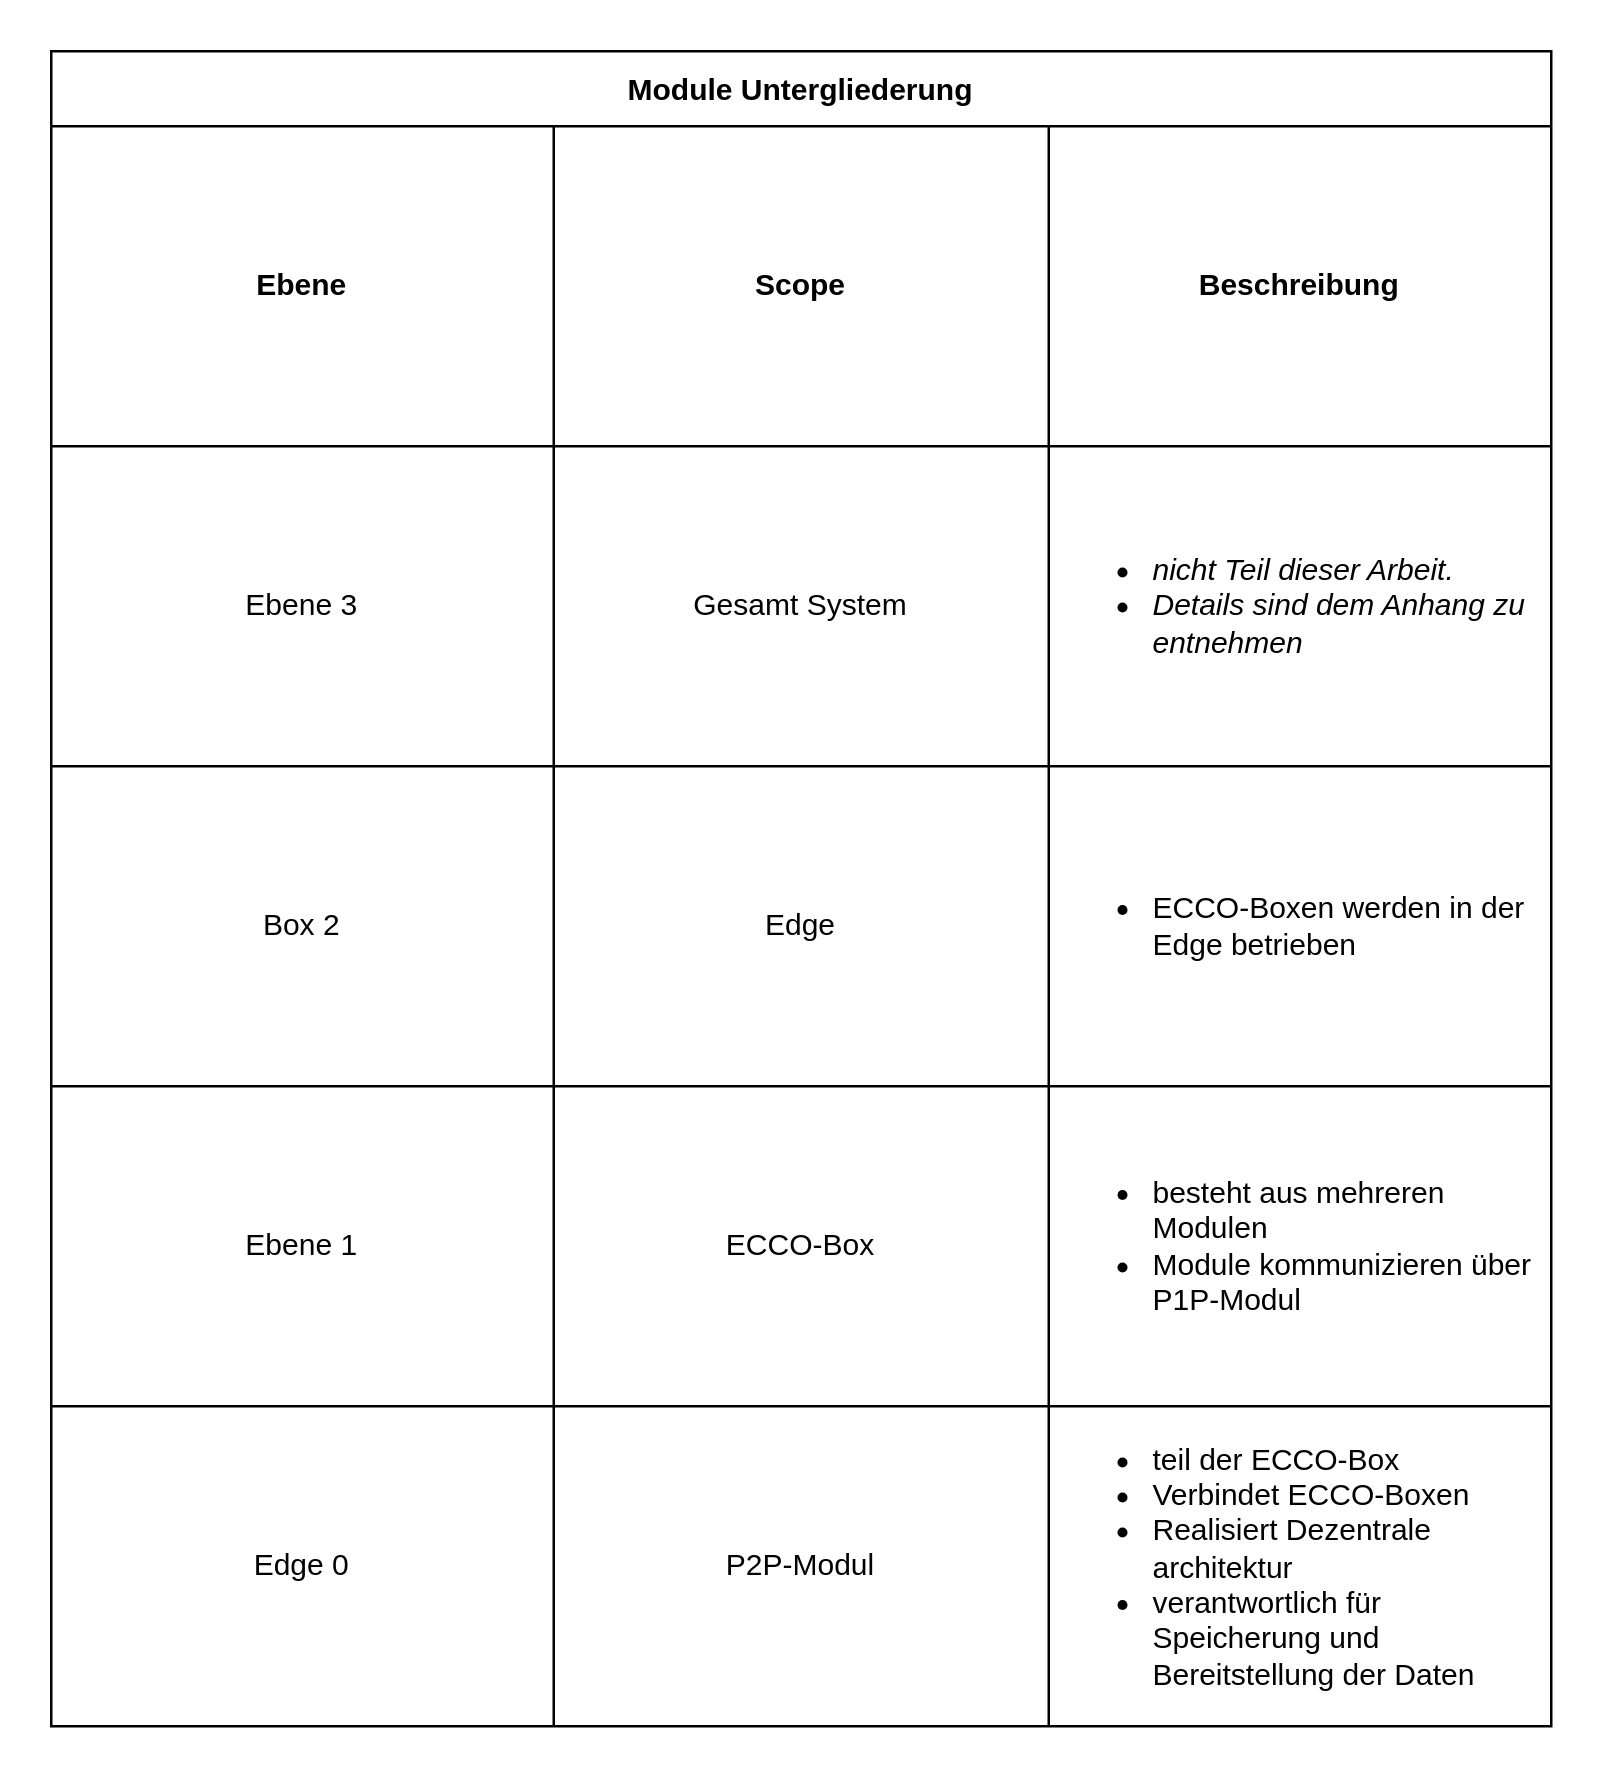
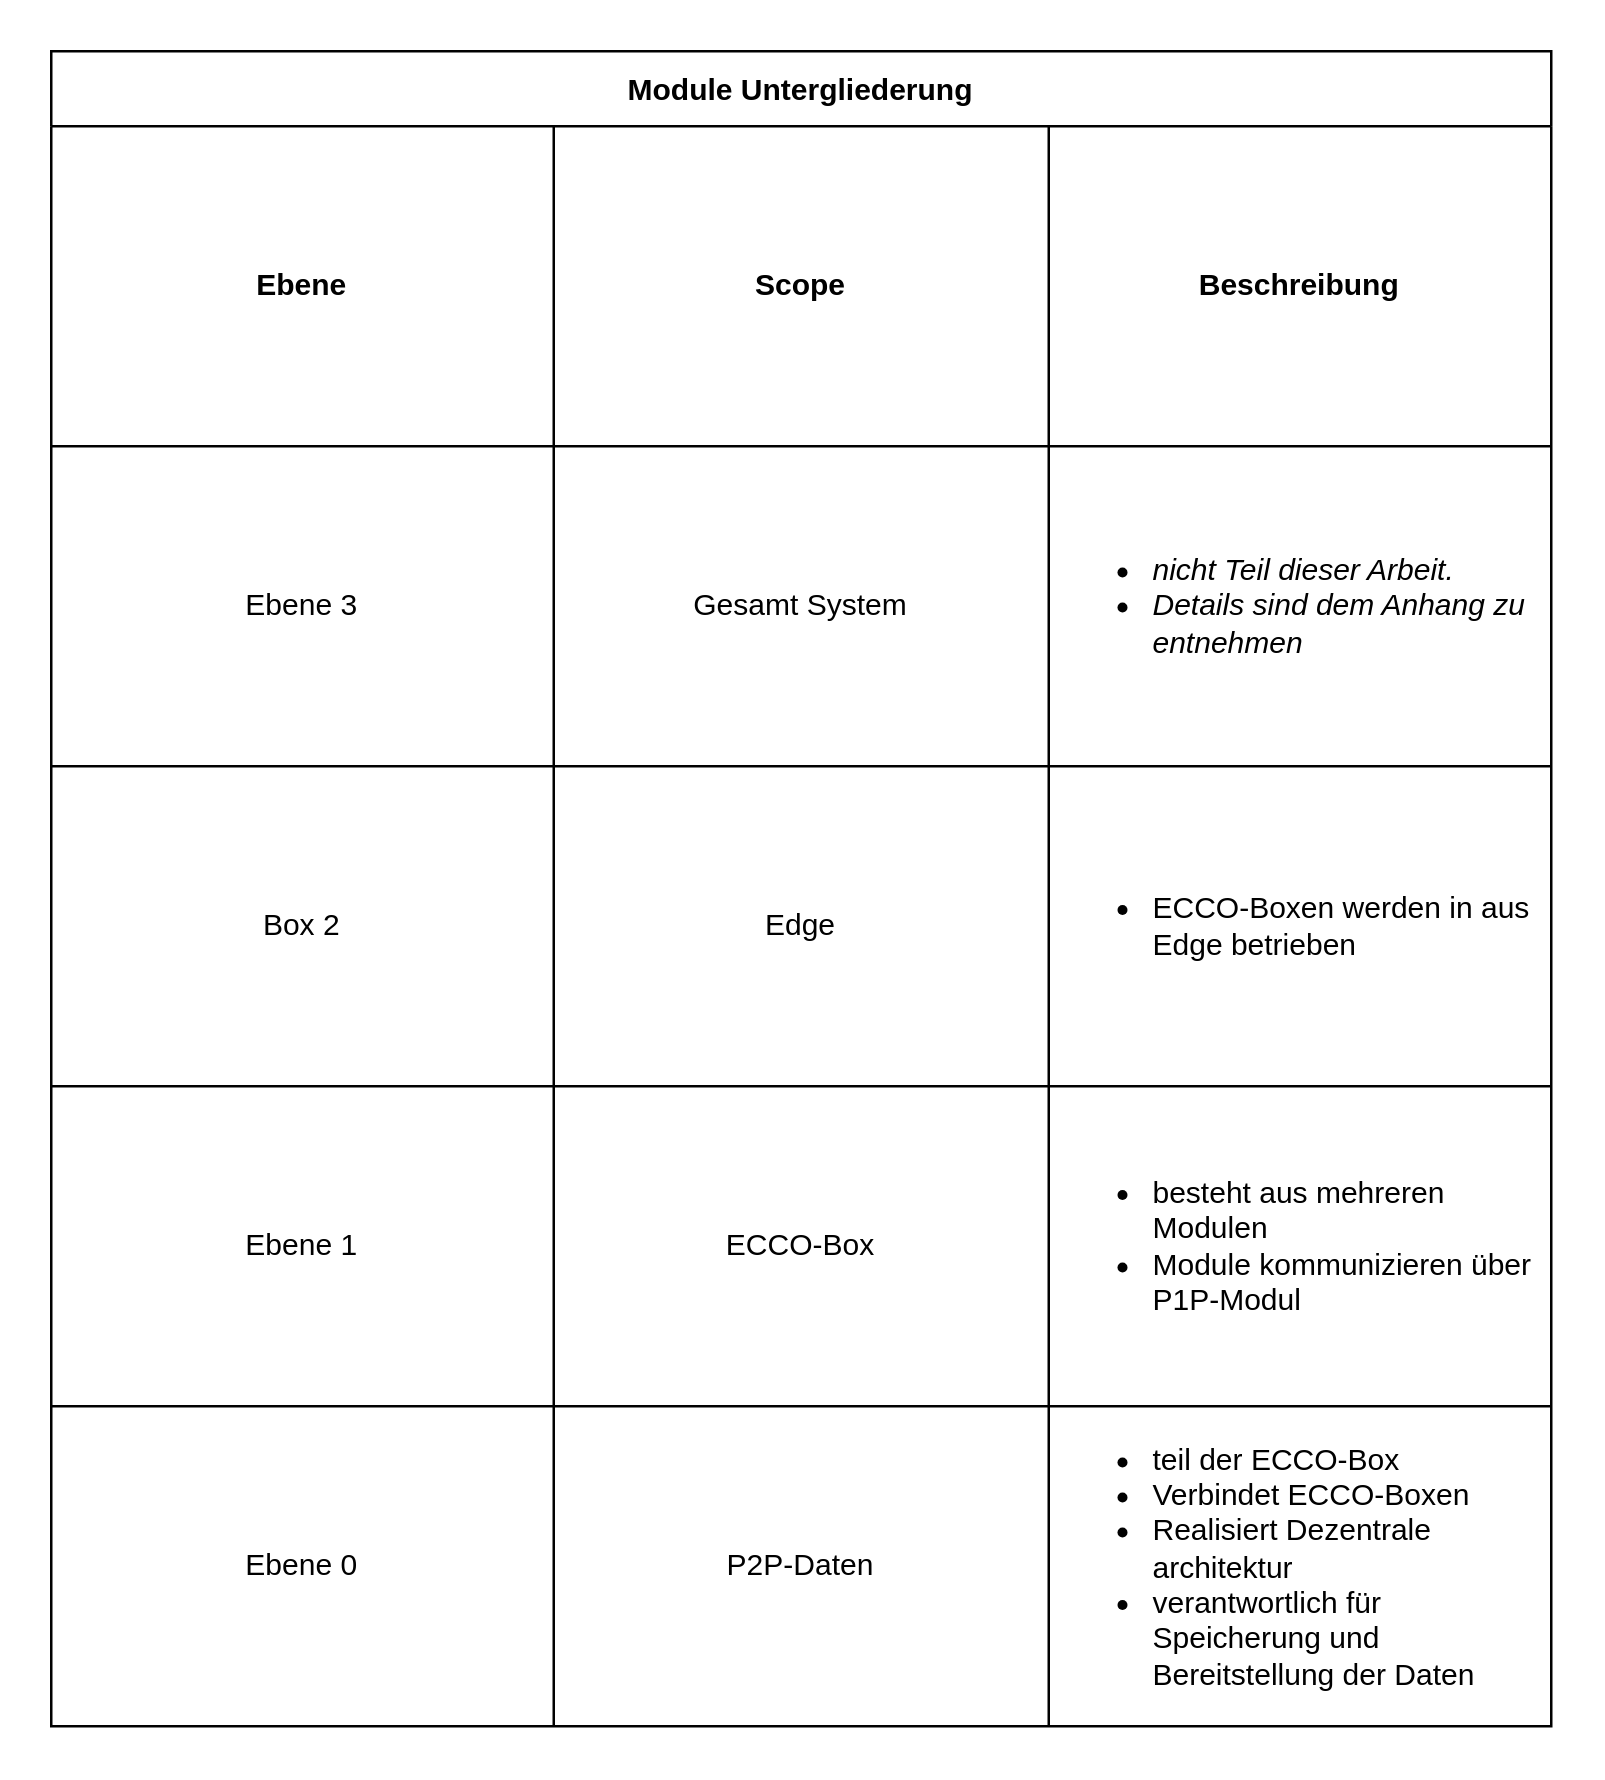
(1303, 926) -> (1303, 926)
(303, 1566) -> (303, 1566)
(801, 1566) -> (801, 1566)
